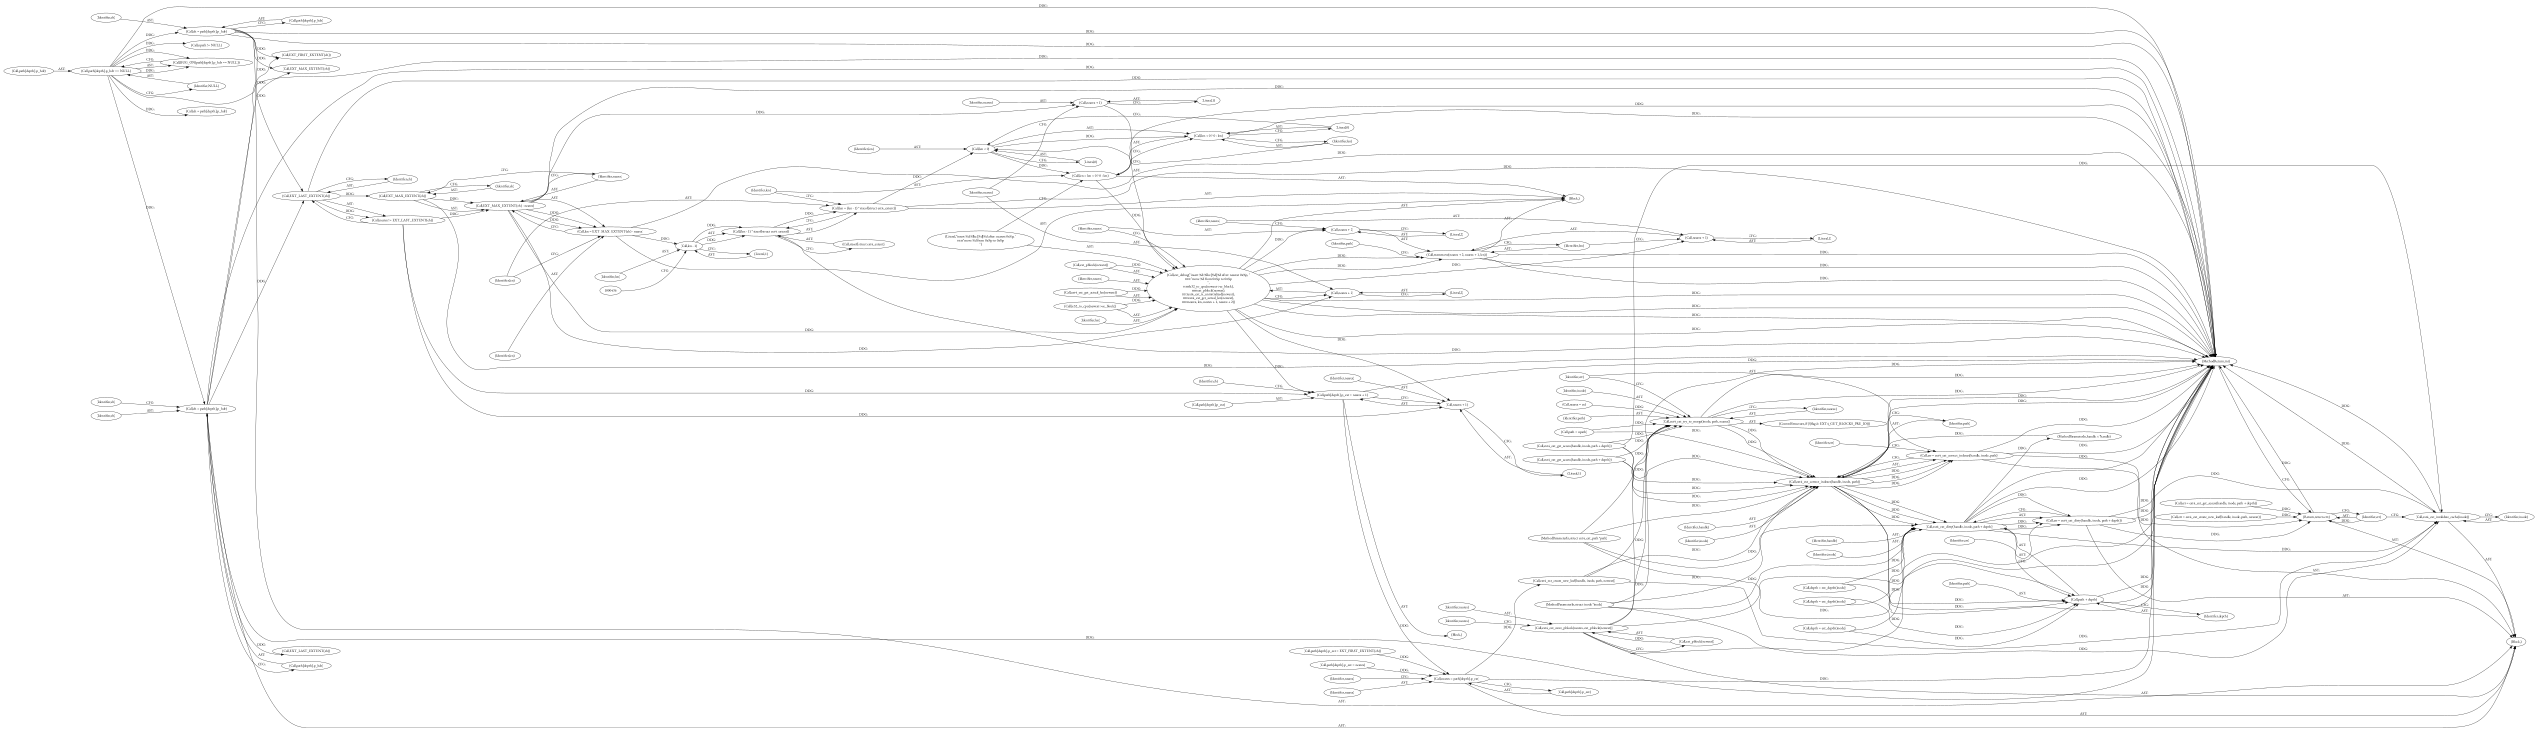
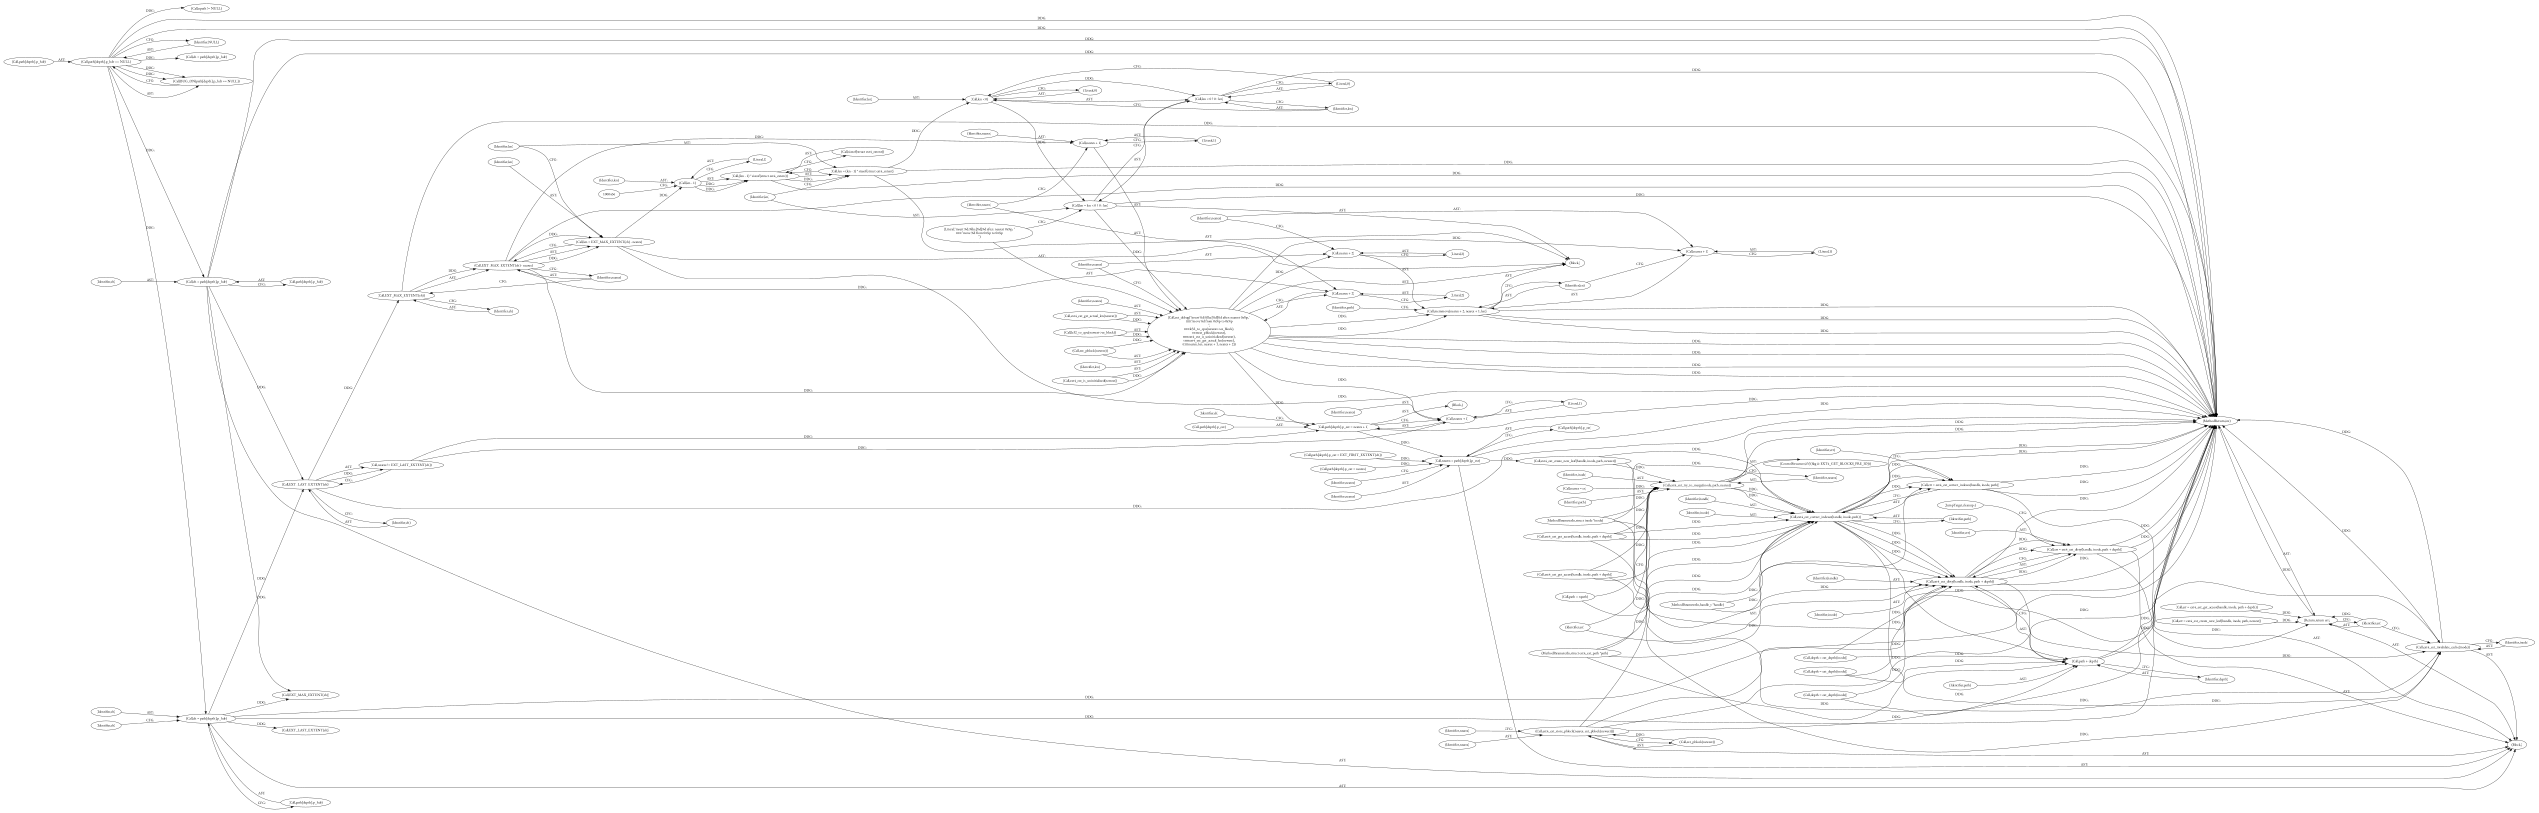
(306, 55) -> none
(463, 215) -> none
none -> (1090, 381)
(2004, 478) -> (1816, 590)
(2287, 480) -> (2287, 554)
(2138, 504) -> none
none -> (1960, 505)
